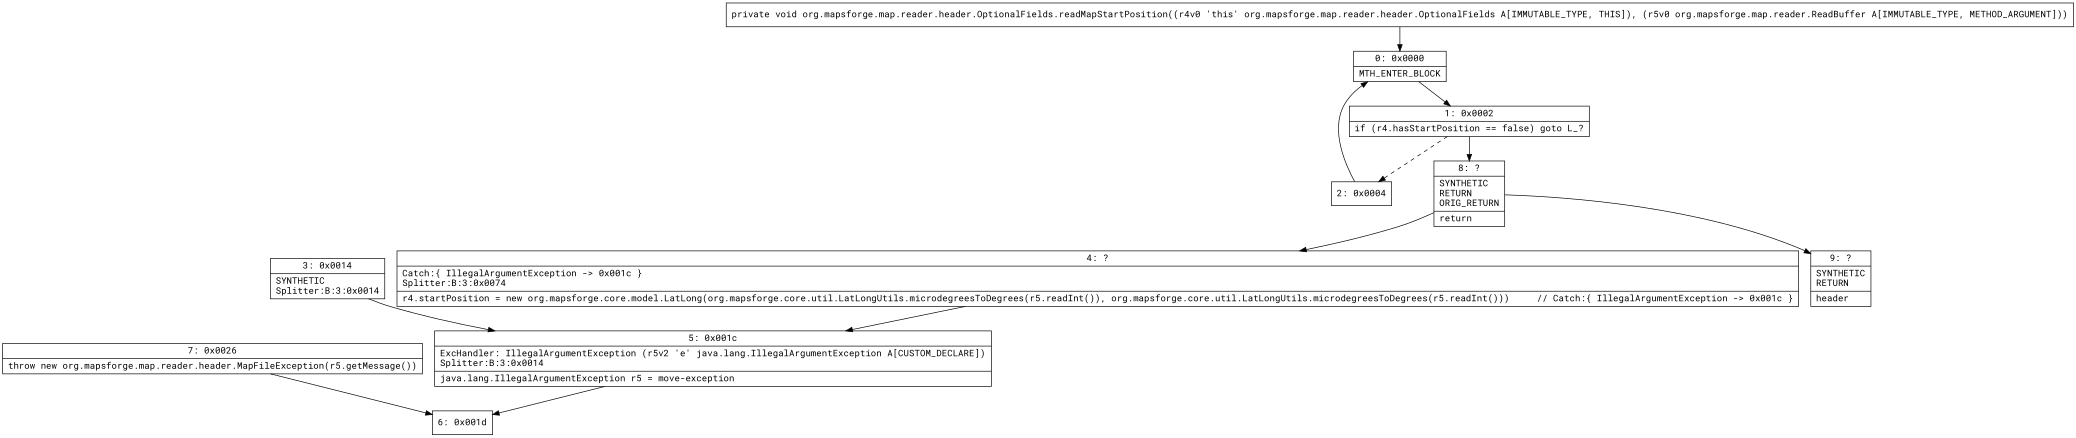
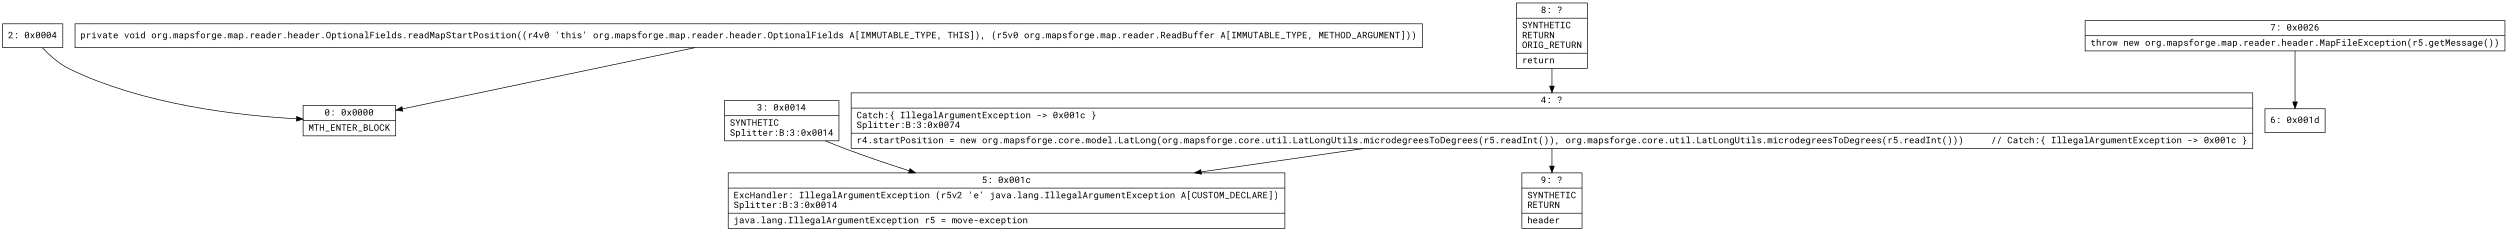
(1469, 121) -> none
(1657, 210) -> (1552, 157)
(552, 400) -> none
